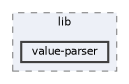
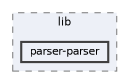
(65, 52) -> (65, 52)
